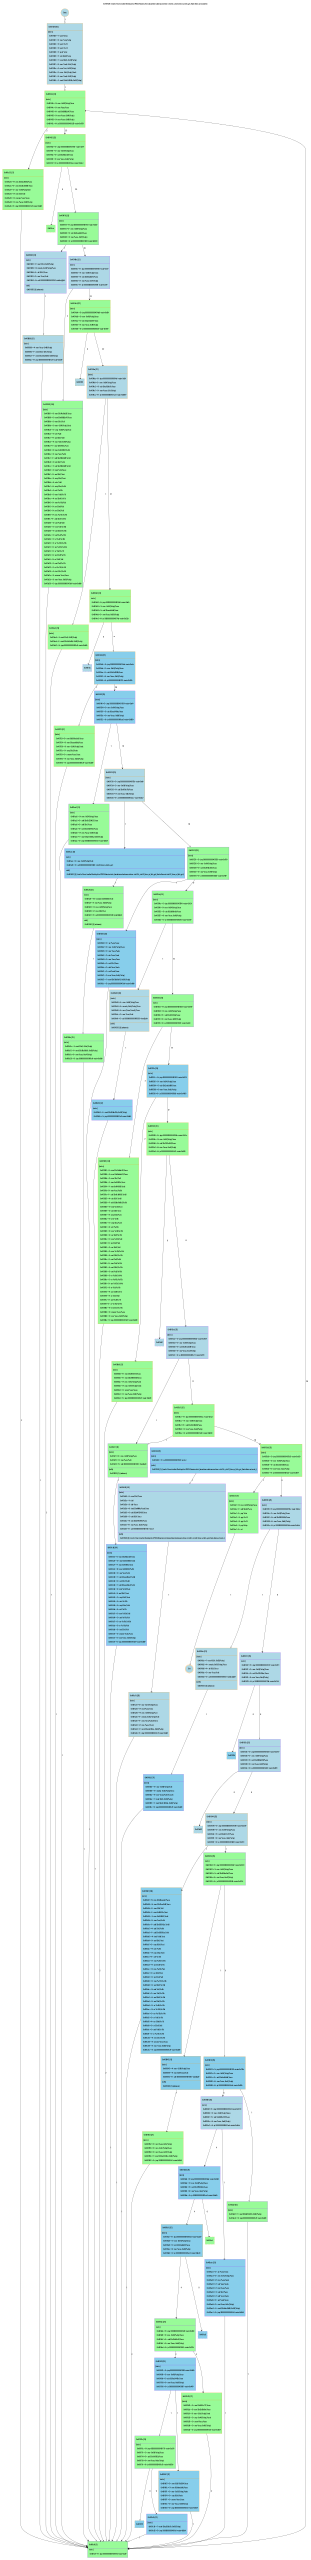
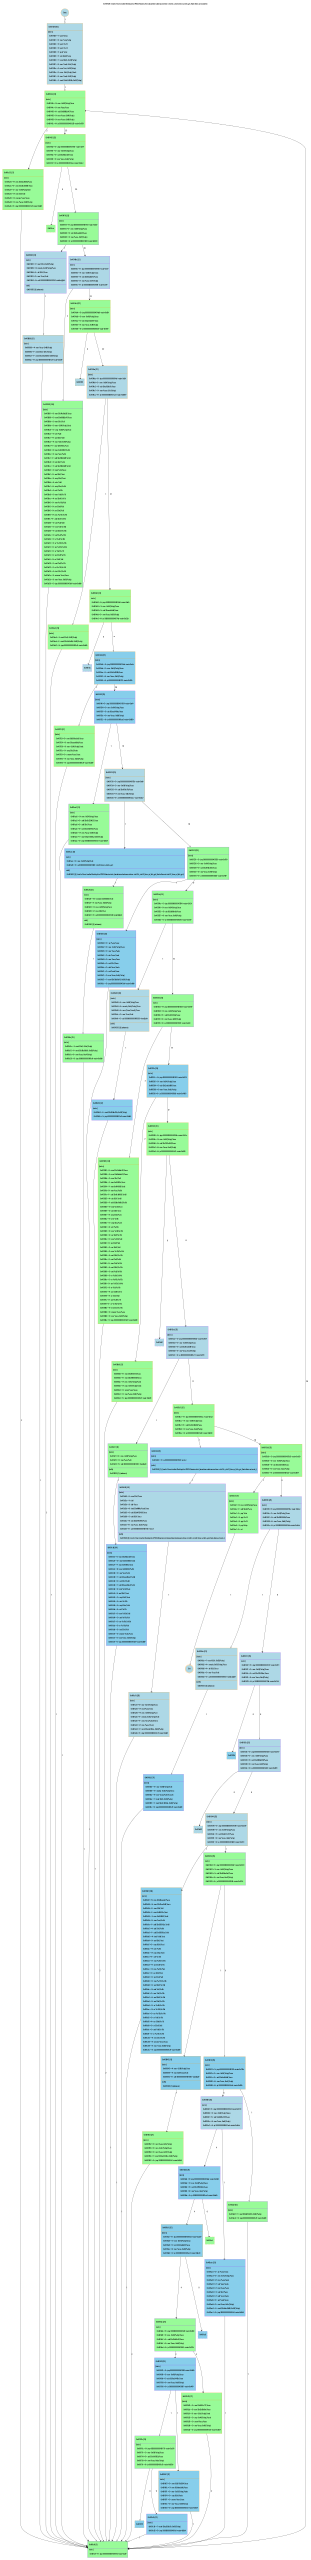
(161, 1441) -> (199, 1442)
